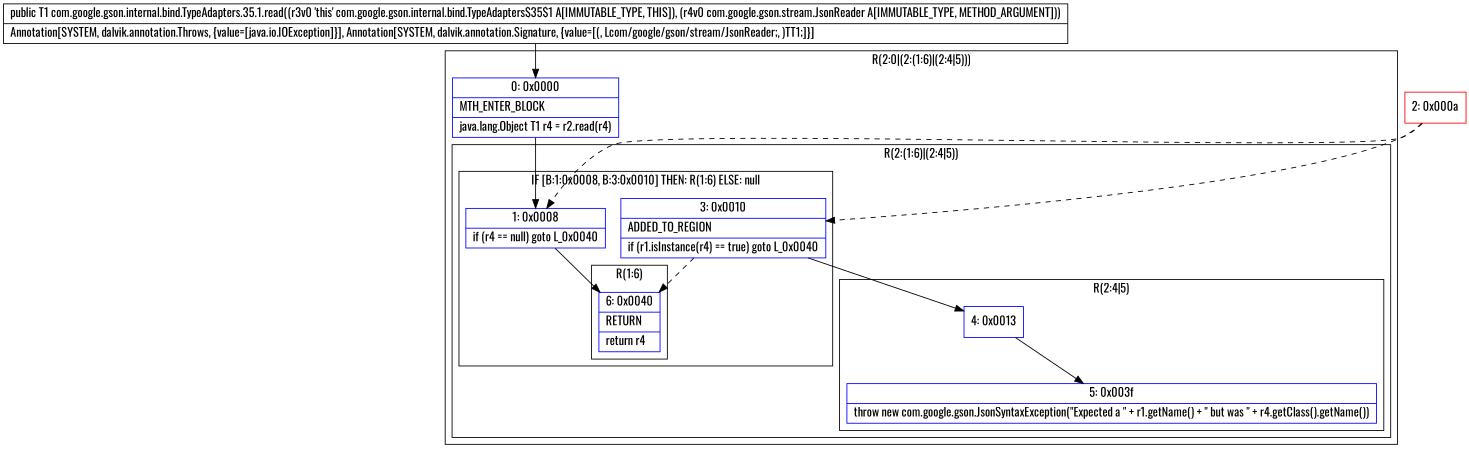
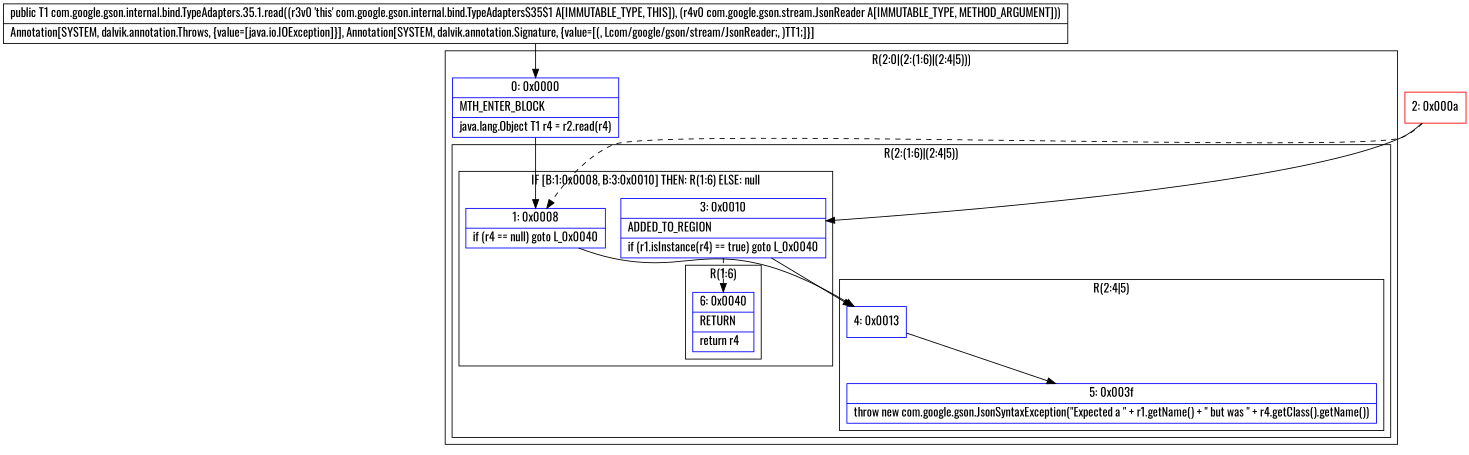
(1133, 192) -> (1133, 192)
(574, 267) -> (716, 259)
